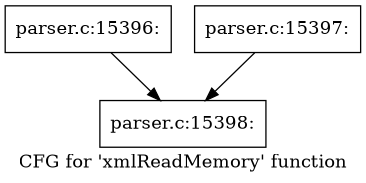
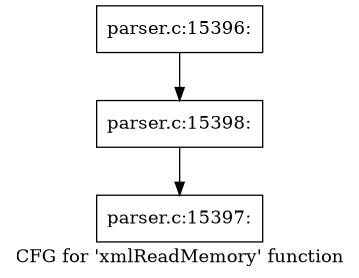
(235, 72) -> (180, 165)
